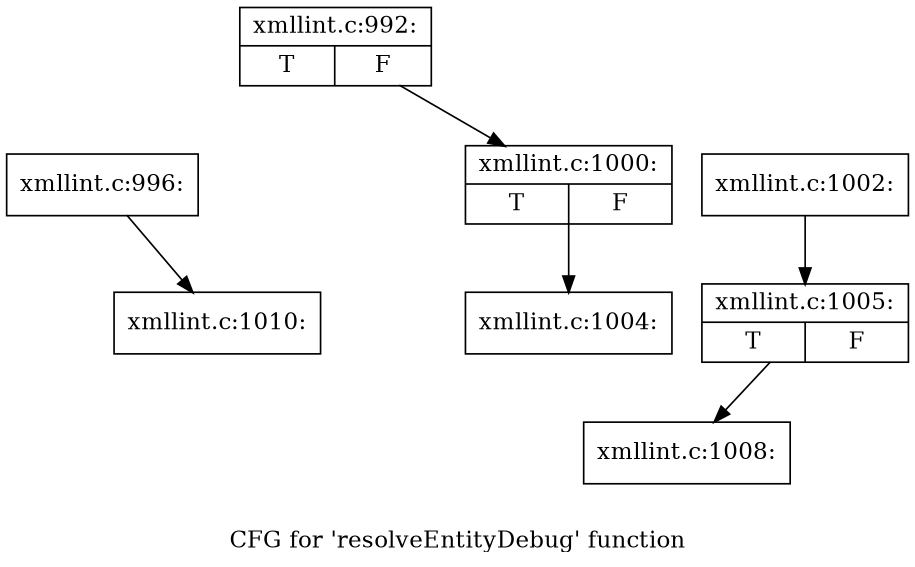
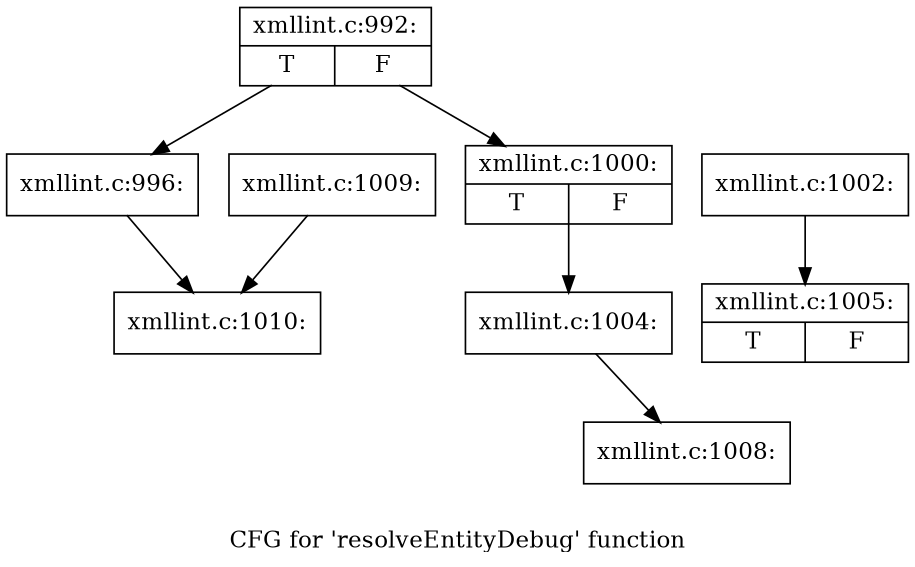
none -> (219, 116)
none -> (332, 185)
(748, 386) -> (622, 382)
